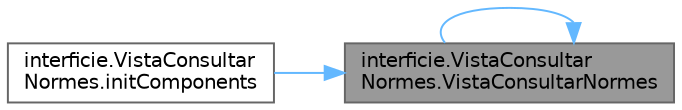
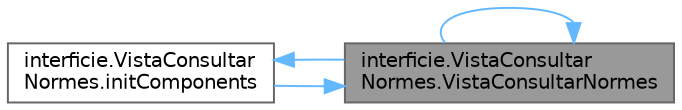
none -> (319, 60)
